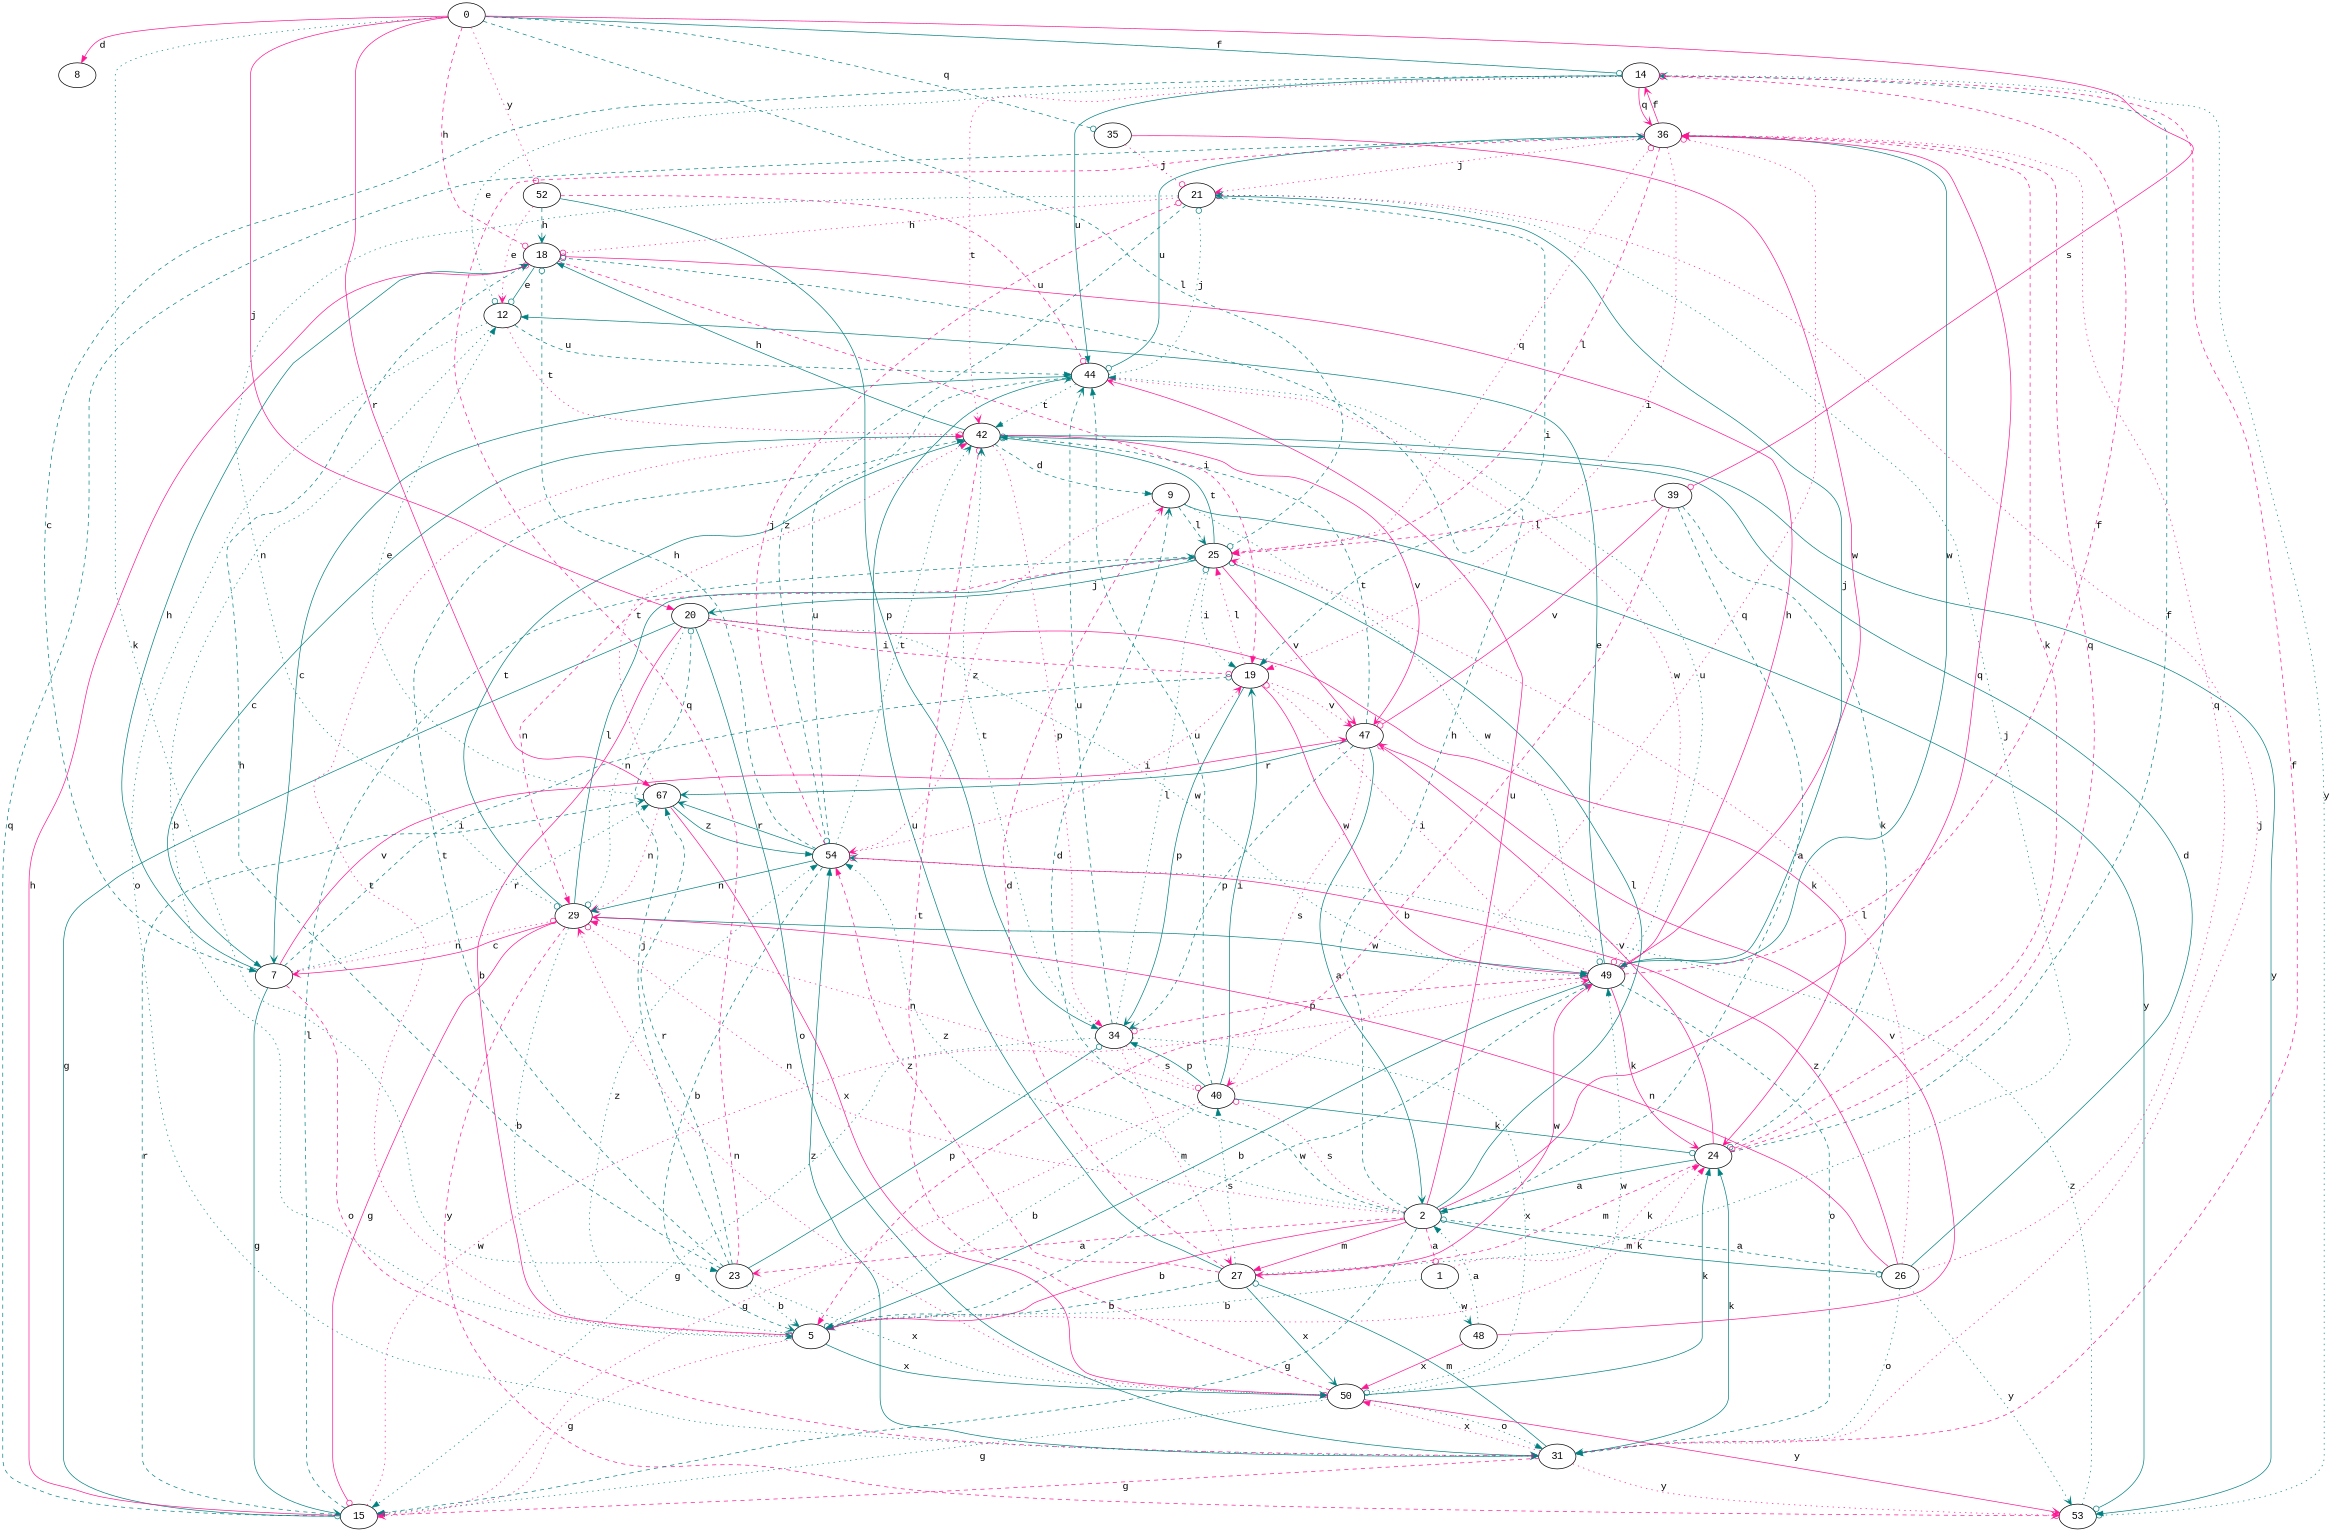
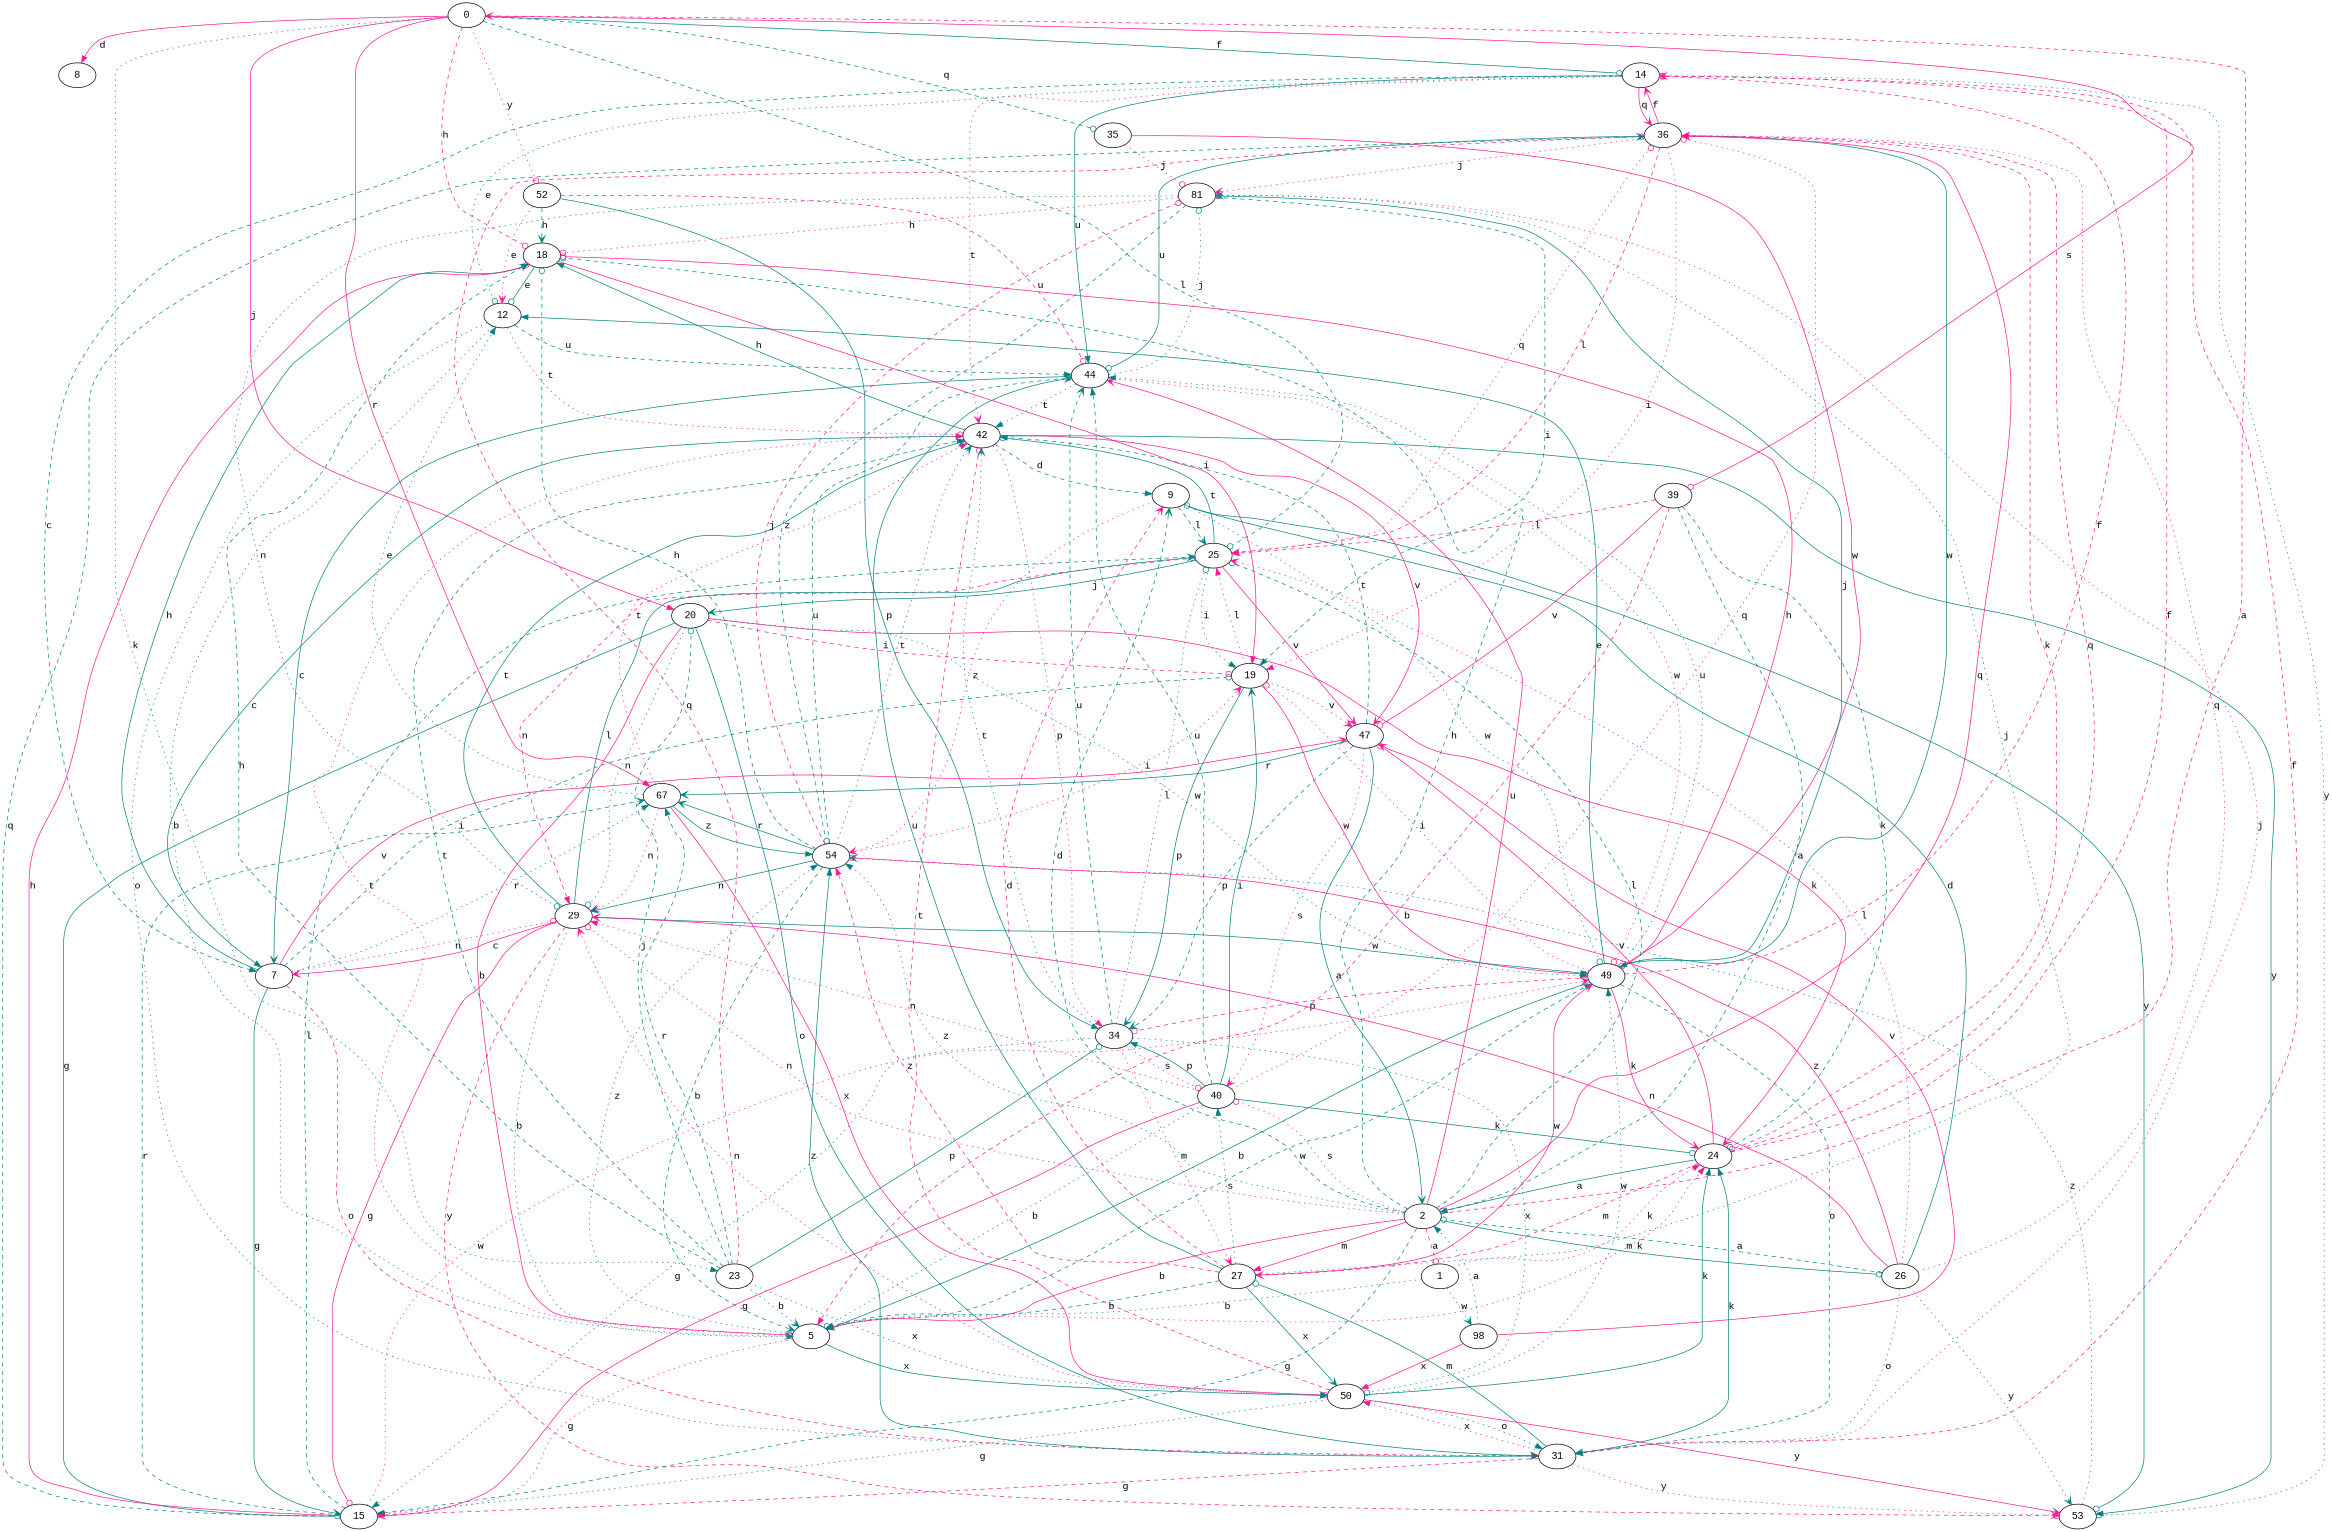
(1197, 195) -> (1197, 195)
(956, 389) -> (956, 389)
(2167, 543) -> (2167, 543)
(1904, 651) -> (1760, 742)
(1599, 835) -> (1599, 835)
(1082, 1241) -> (2217, 68)
(774, 1288) -> (774, 1288)
(1479, 1336) -> (1479, 1336)
